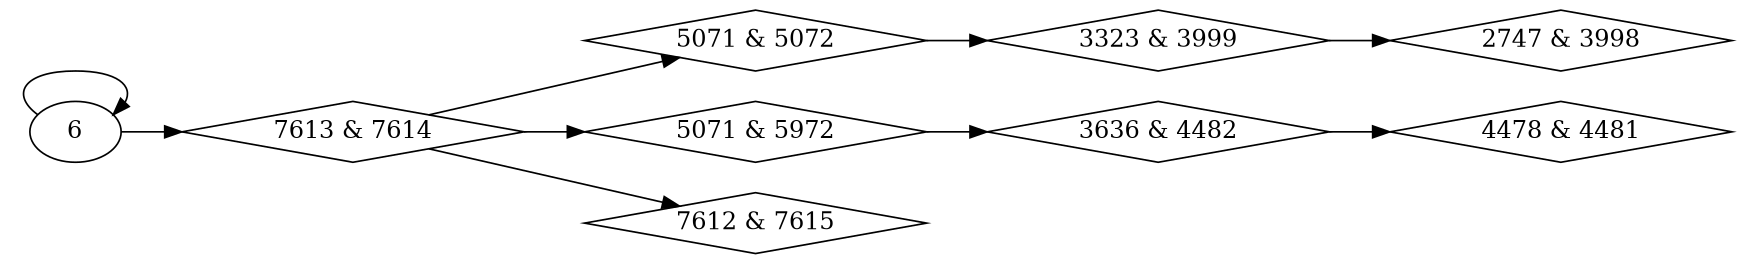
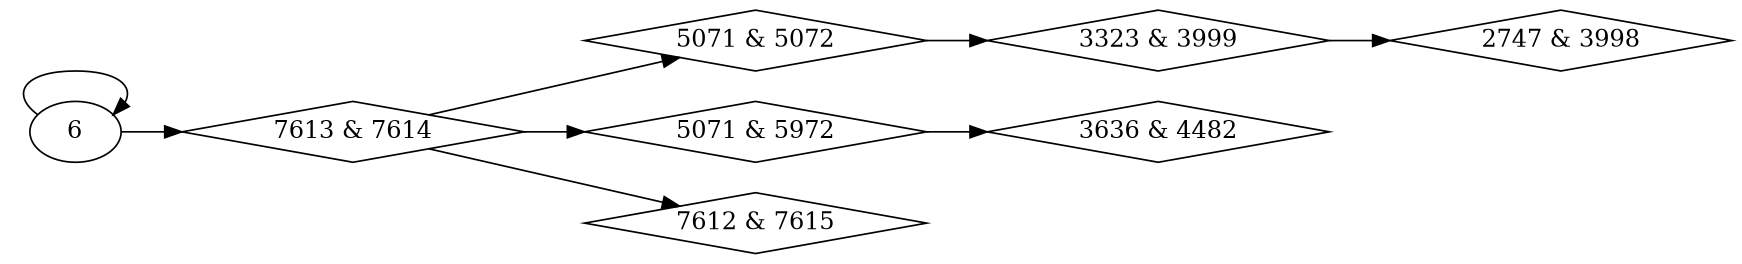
(1561, 132) -> none
